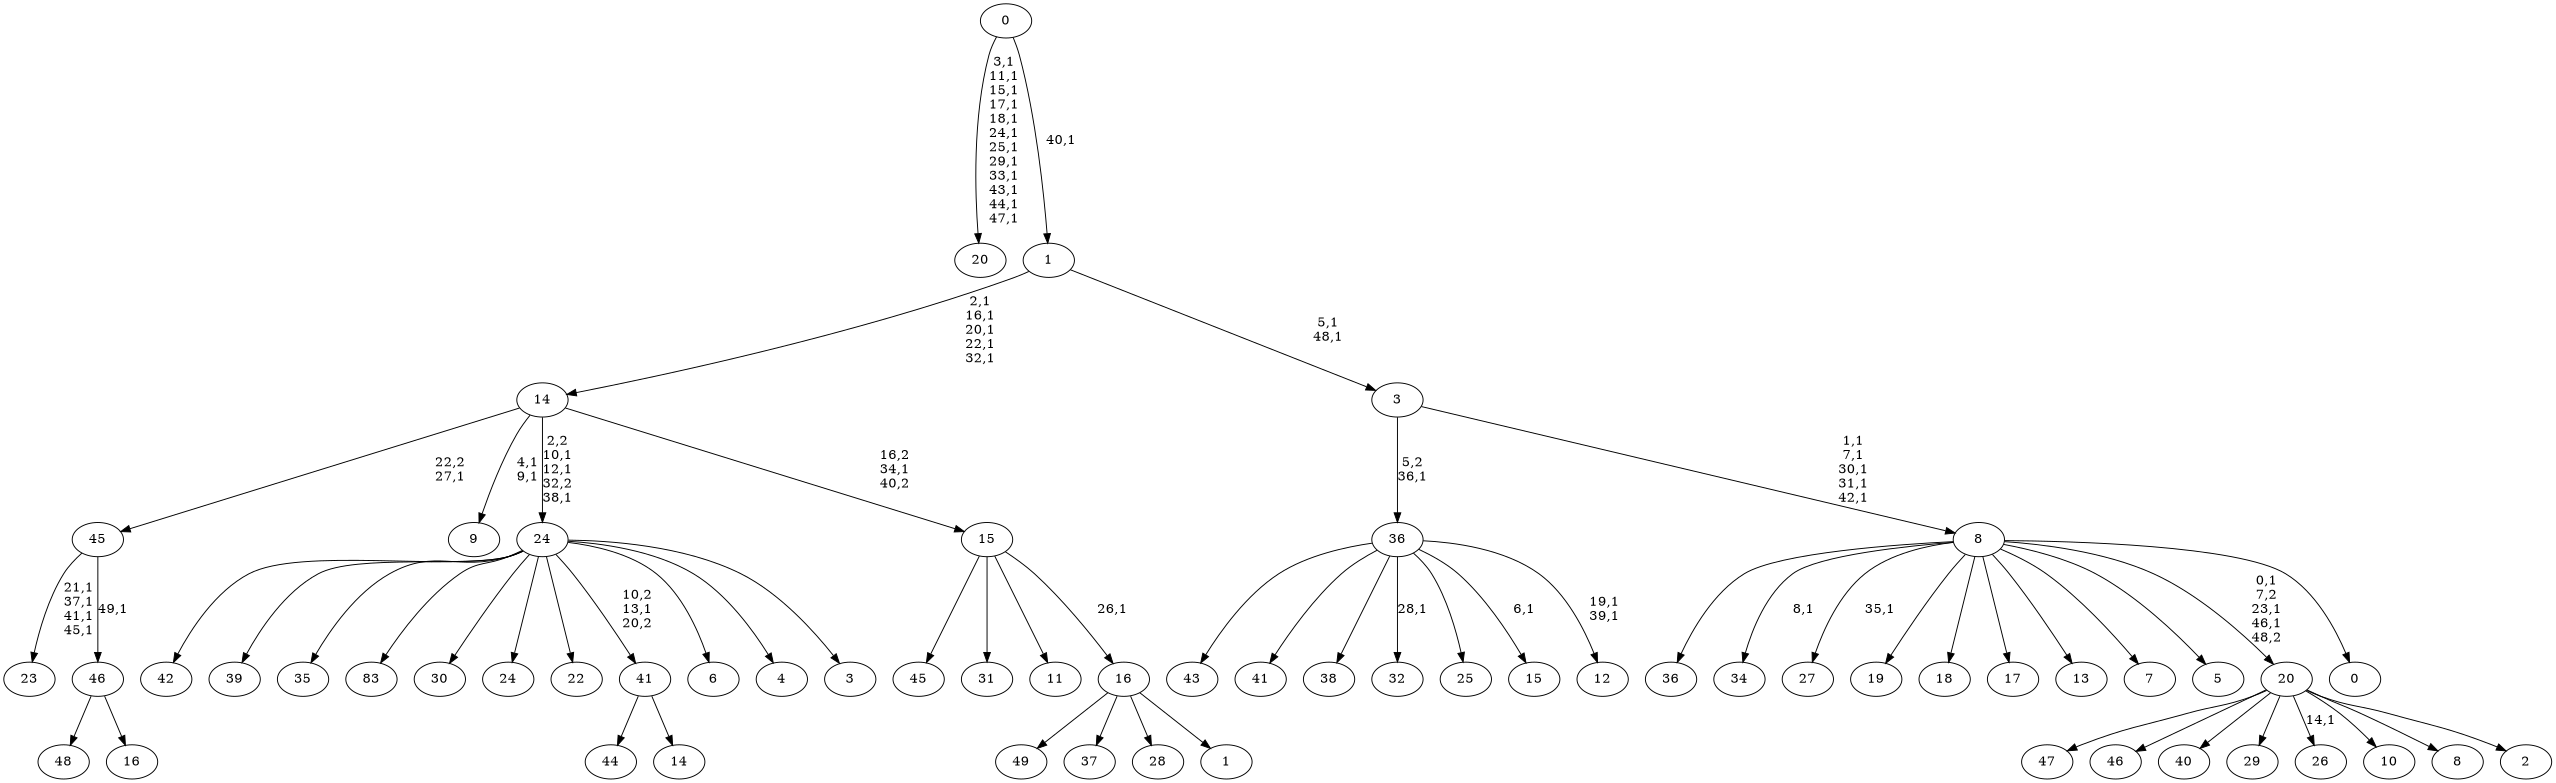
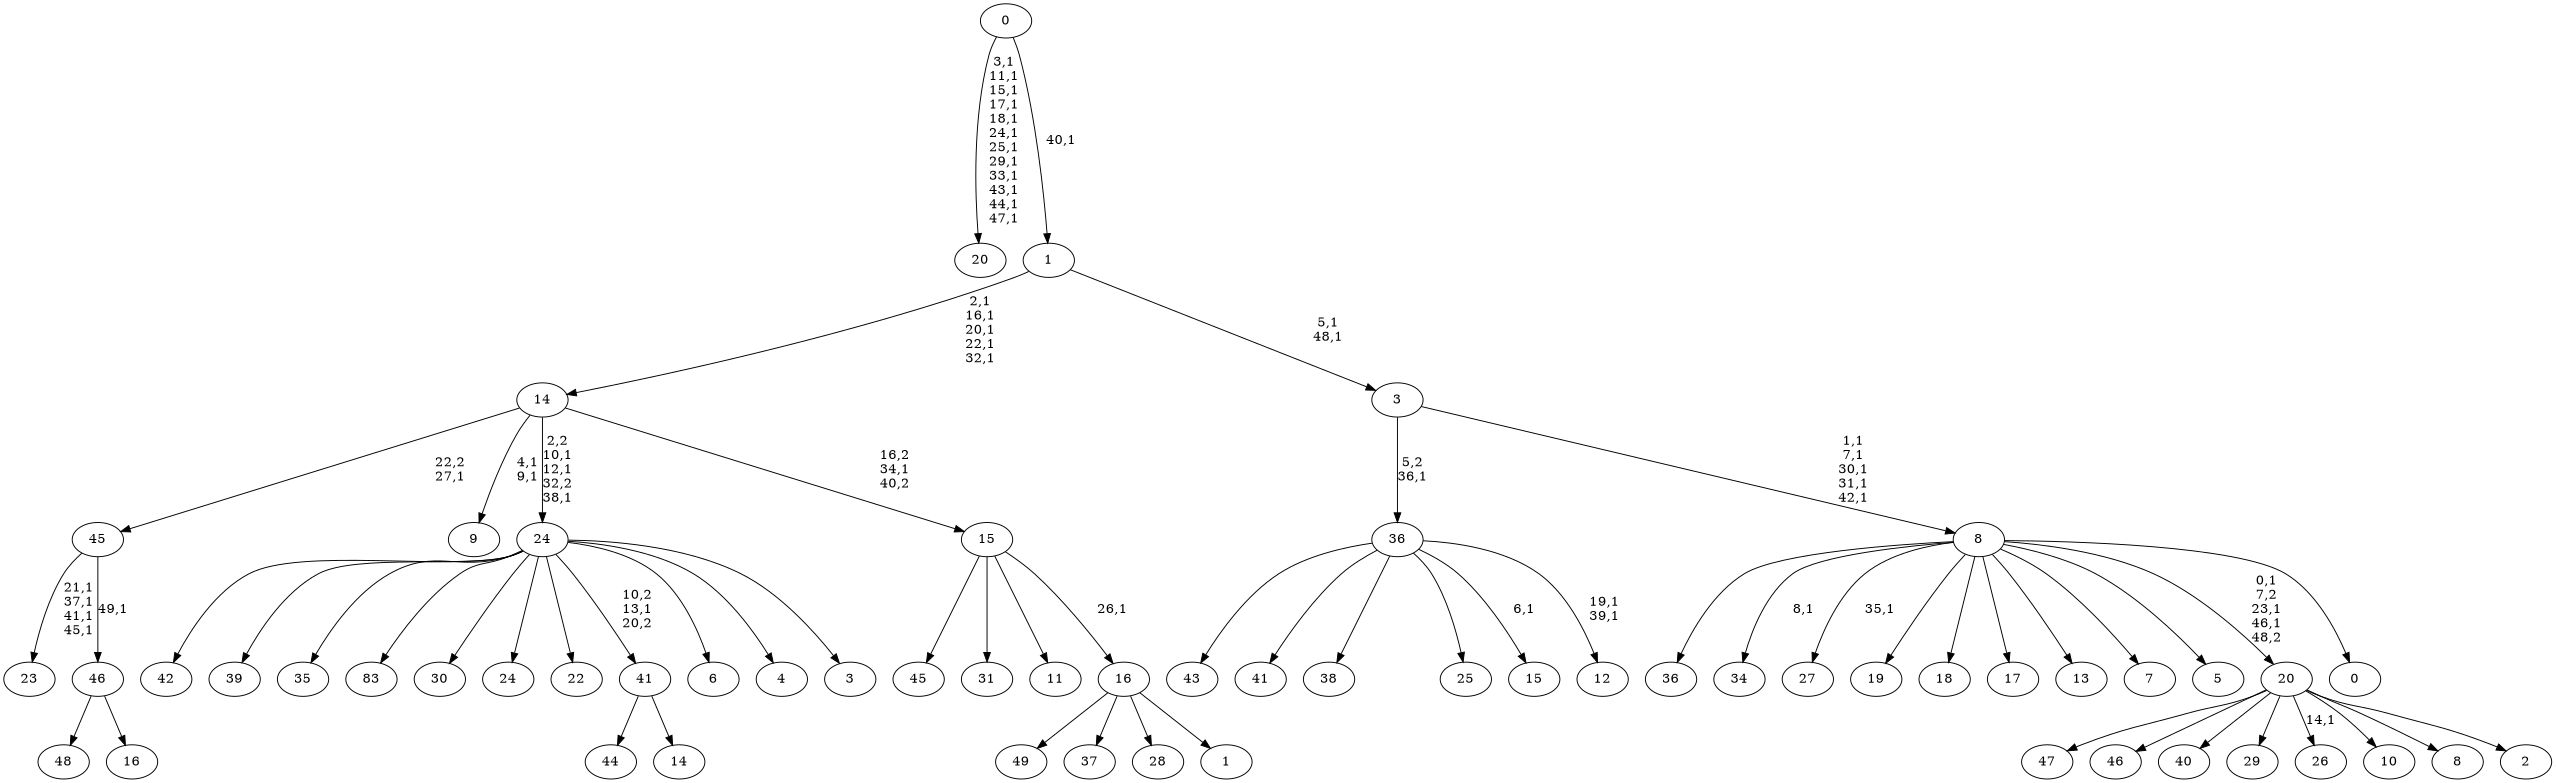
(1397, 679) -> none
